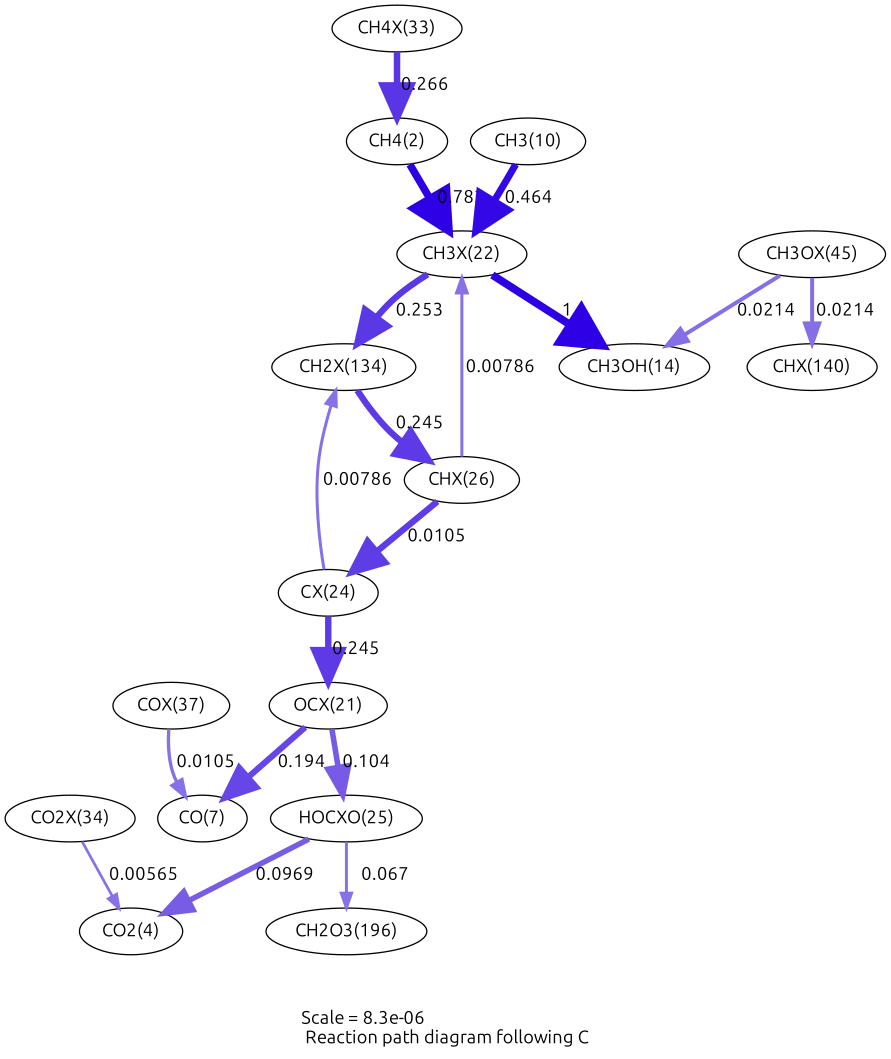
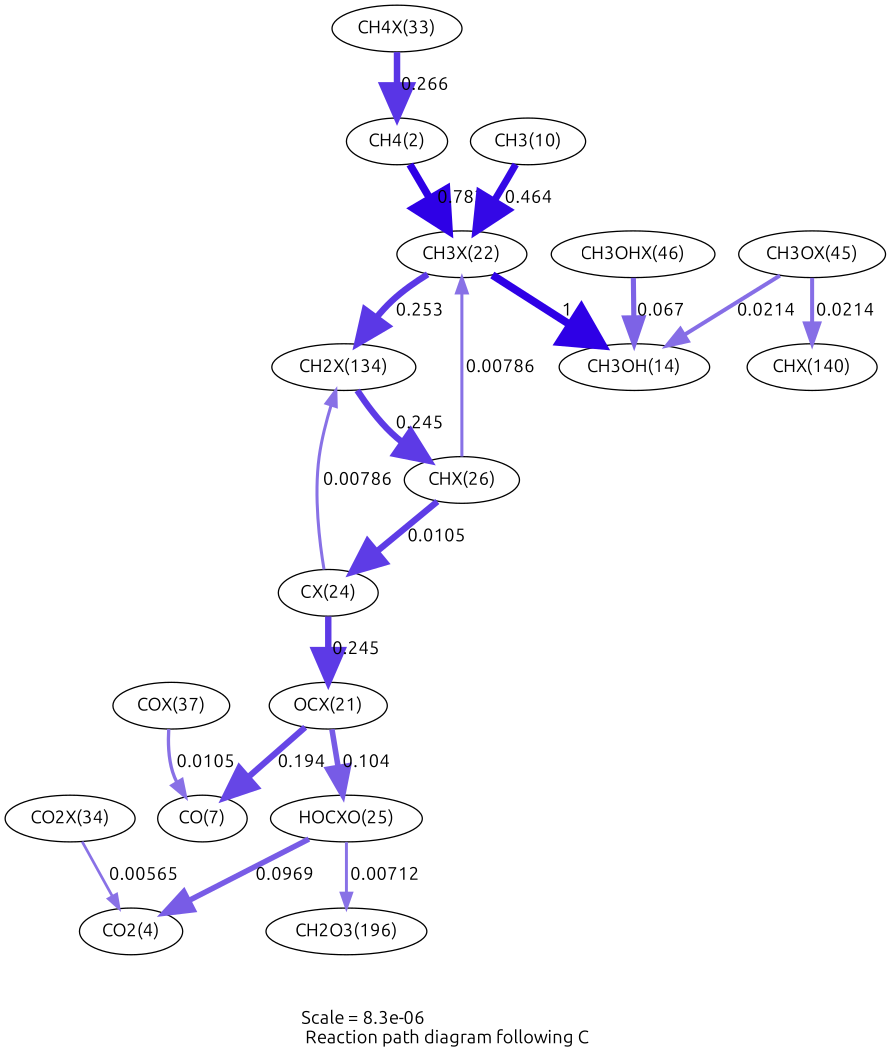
none -> (633, 254)
(383, 875) -> (383, 875)
